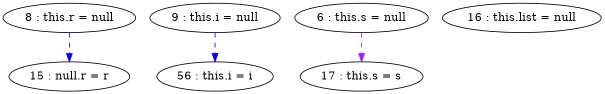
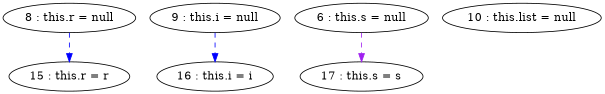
(522, 18) -> (522, 18)
(69, 77) -> (69, 77)
(215, 77) -> (215, 77)
